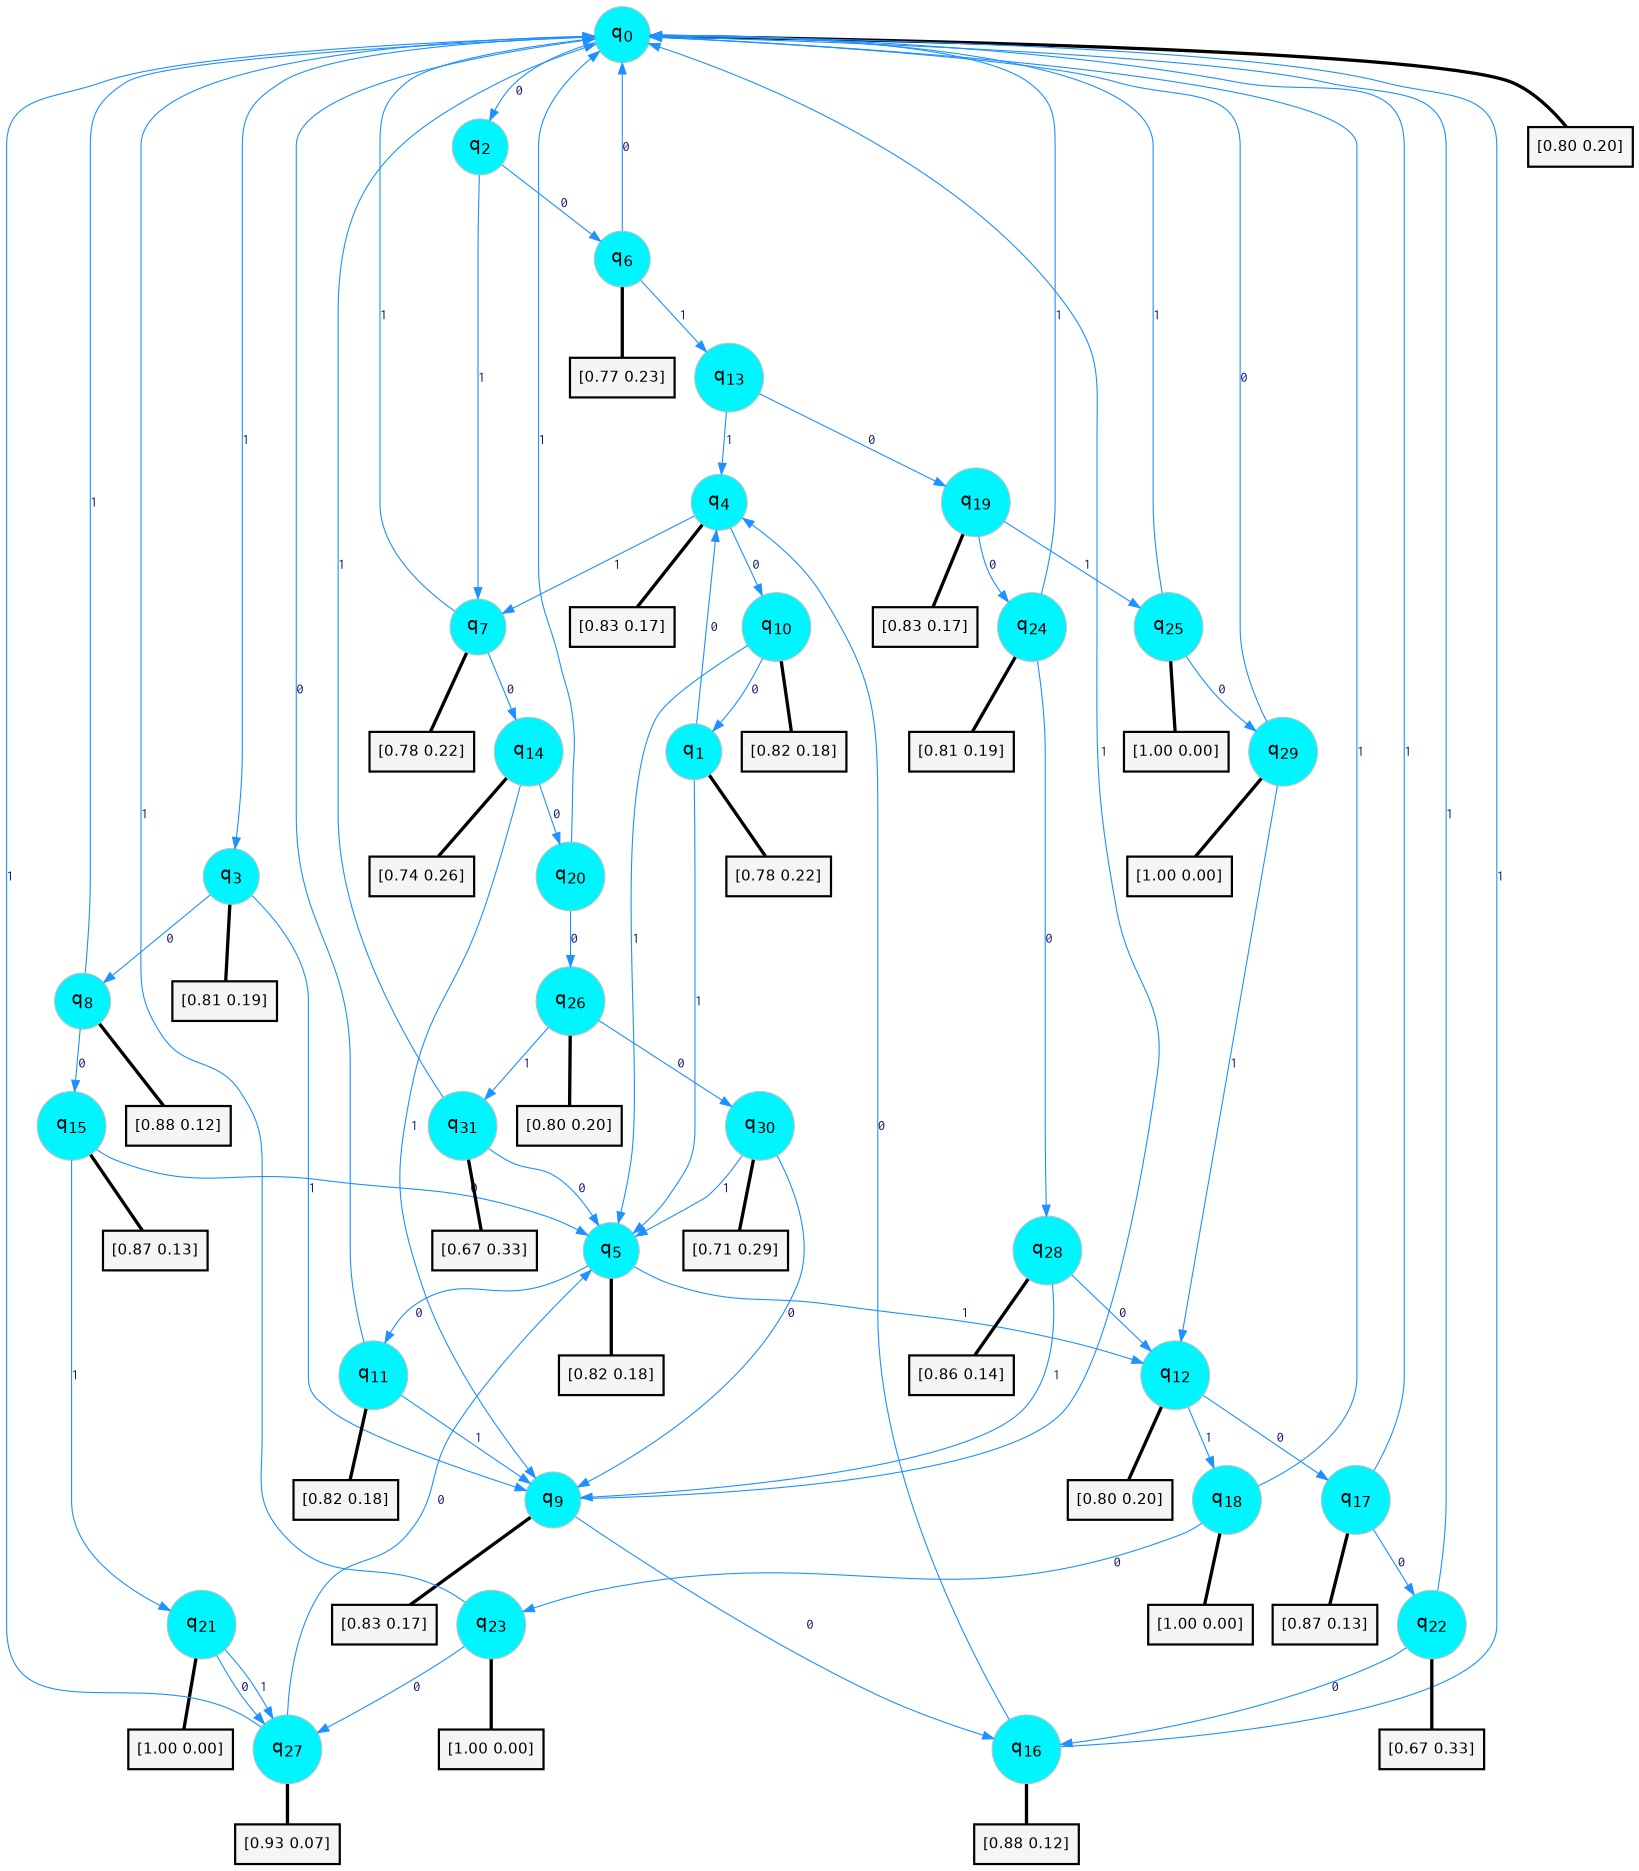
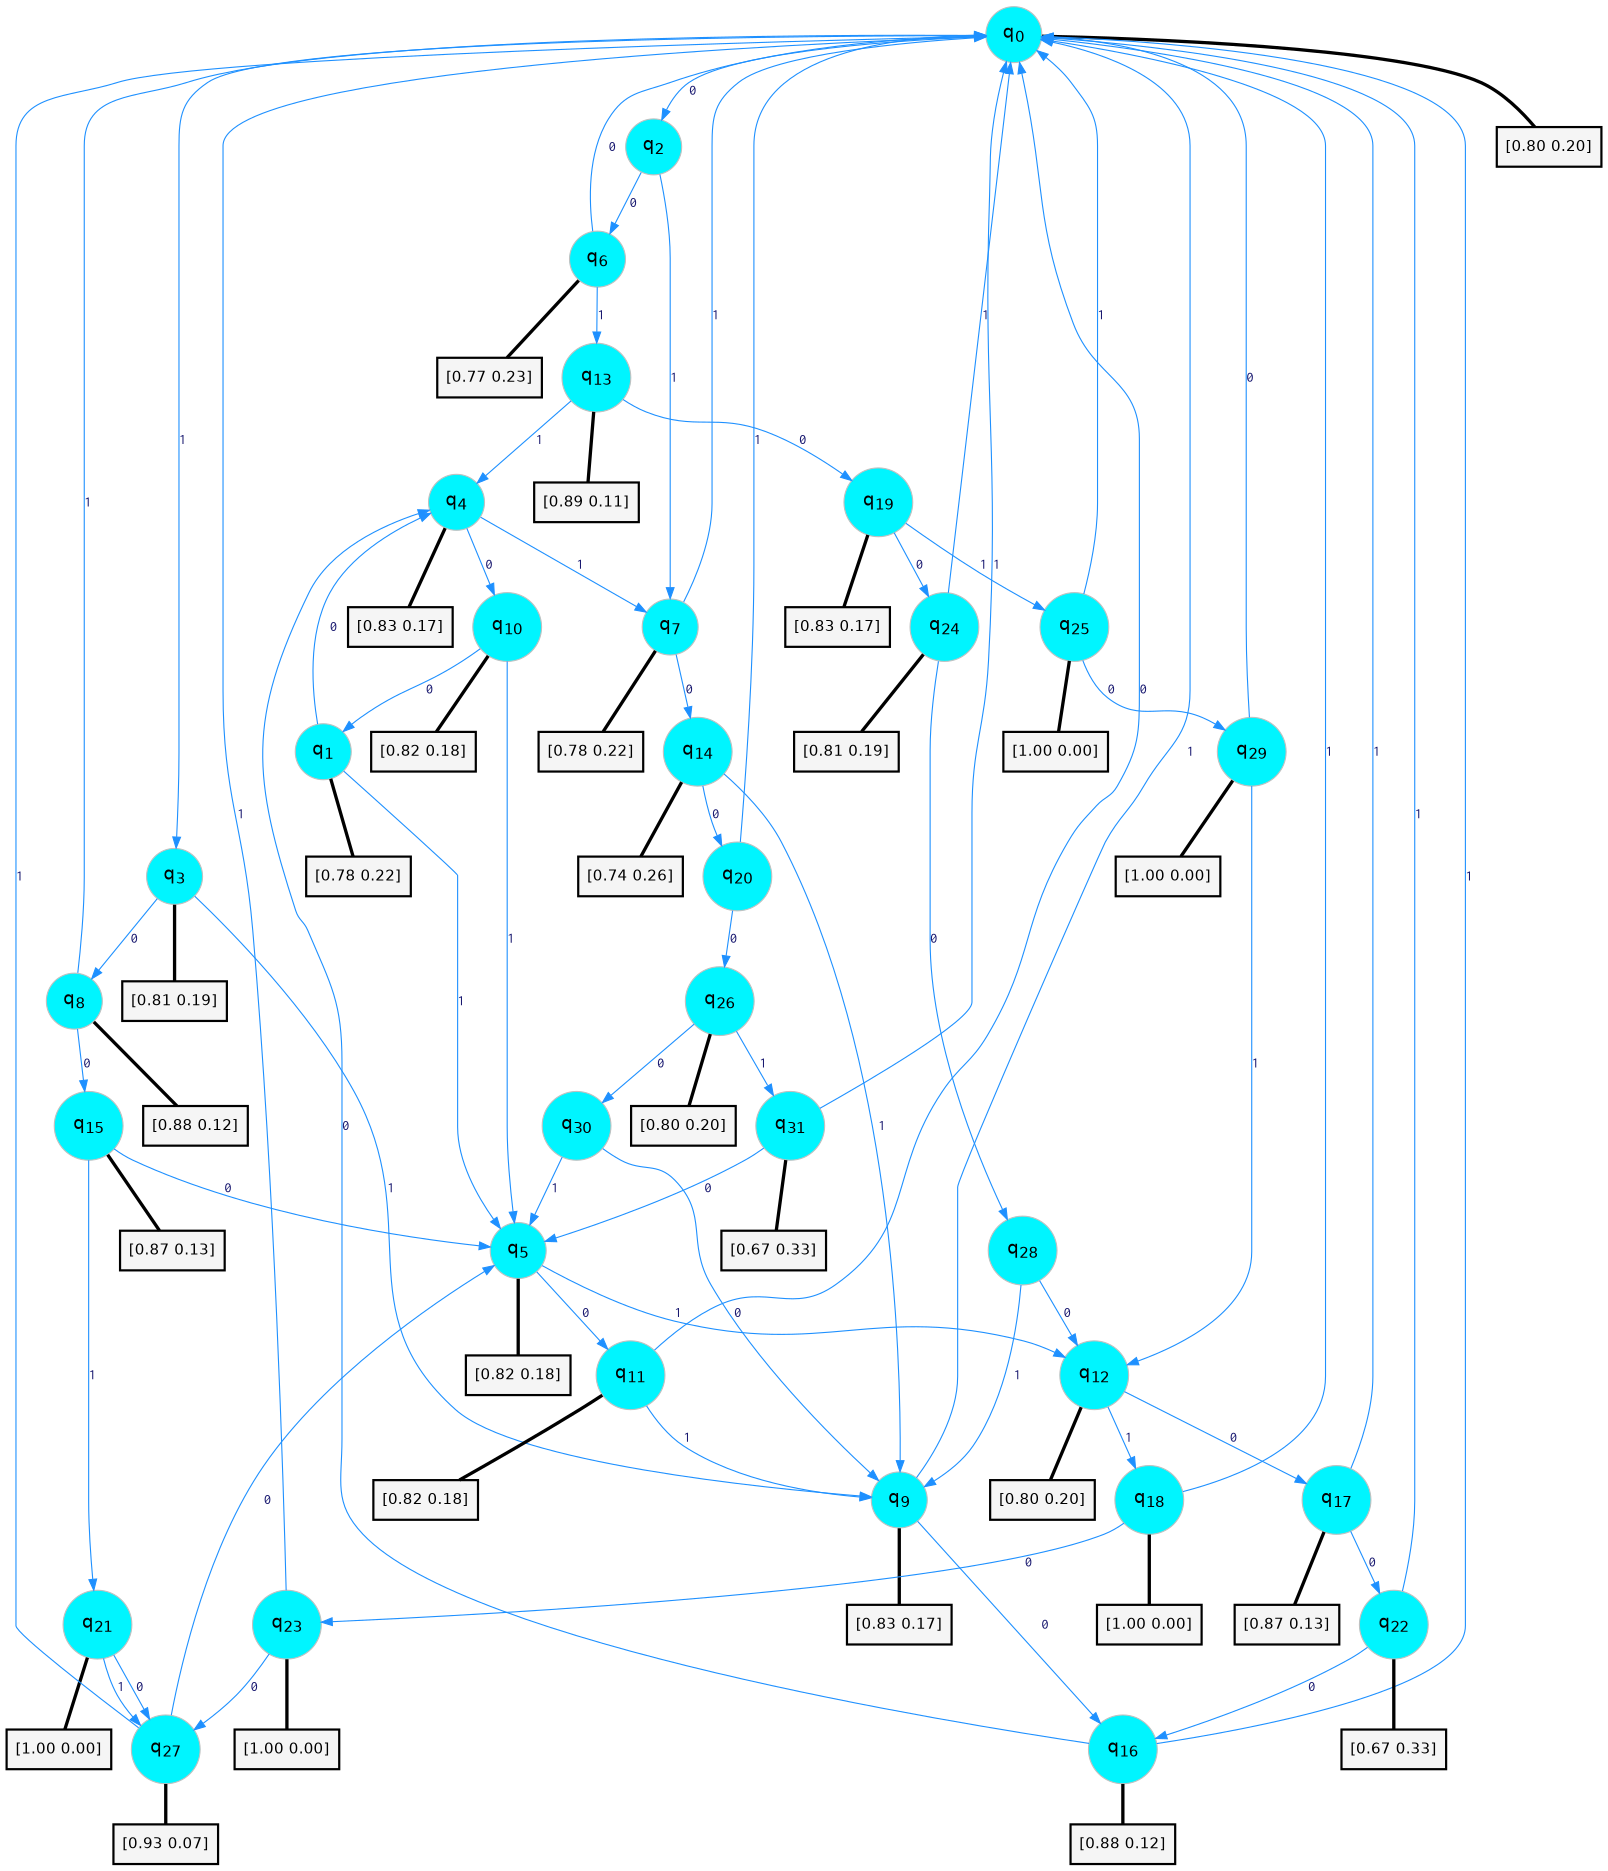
none -> (586, 502)
(736, 1251) -> none
(962, 1375) -> none
